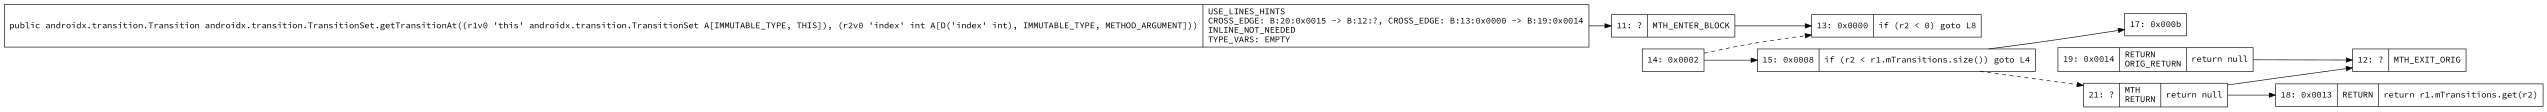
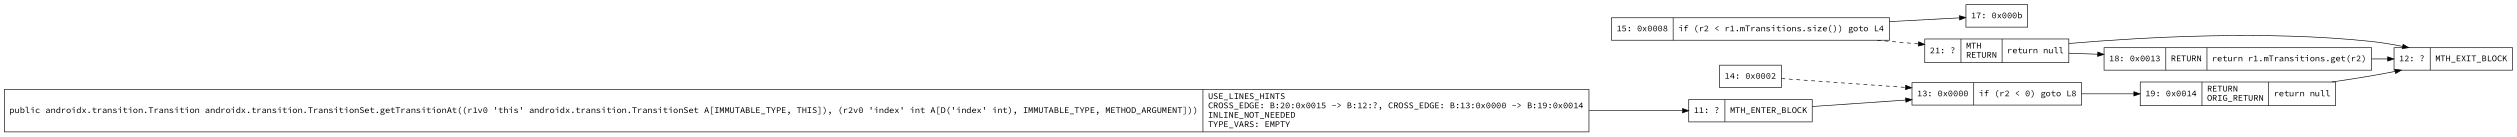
none -> (2380, 59)
(1728, 60) -> none
(2427, 60) -> (2471, 59)
none -> (2108, 94)
